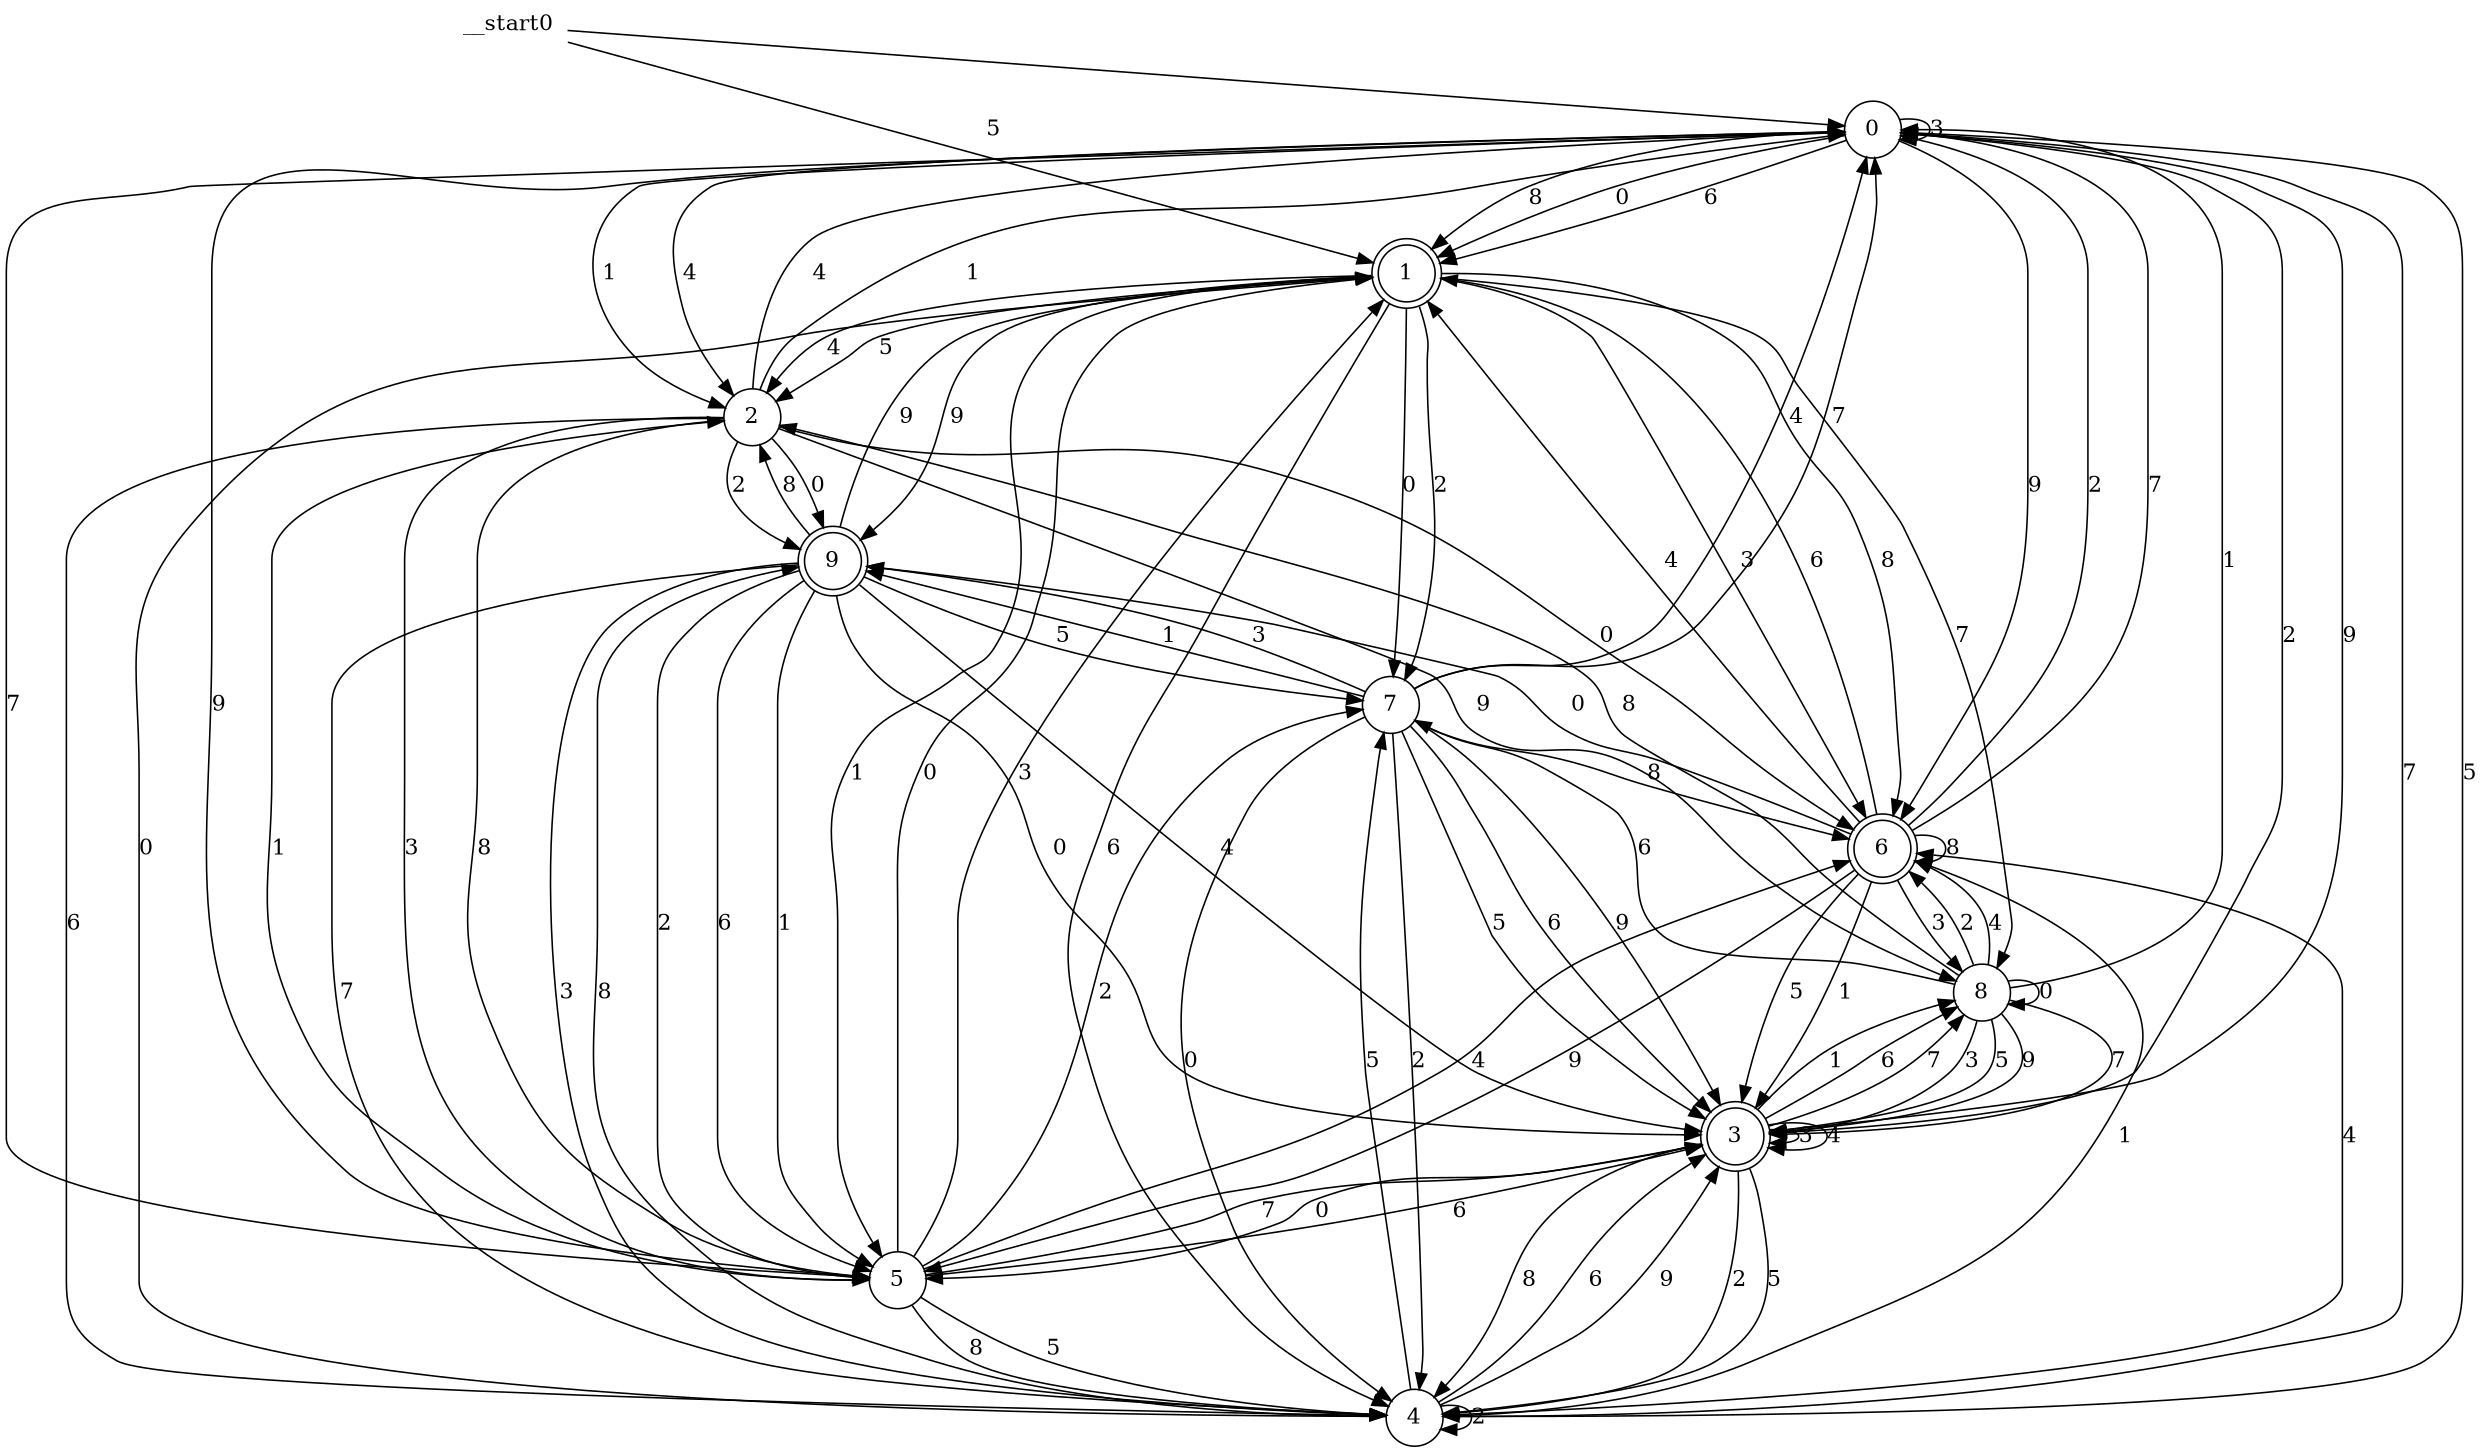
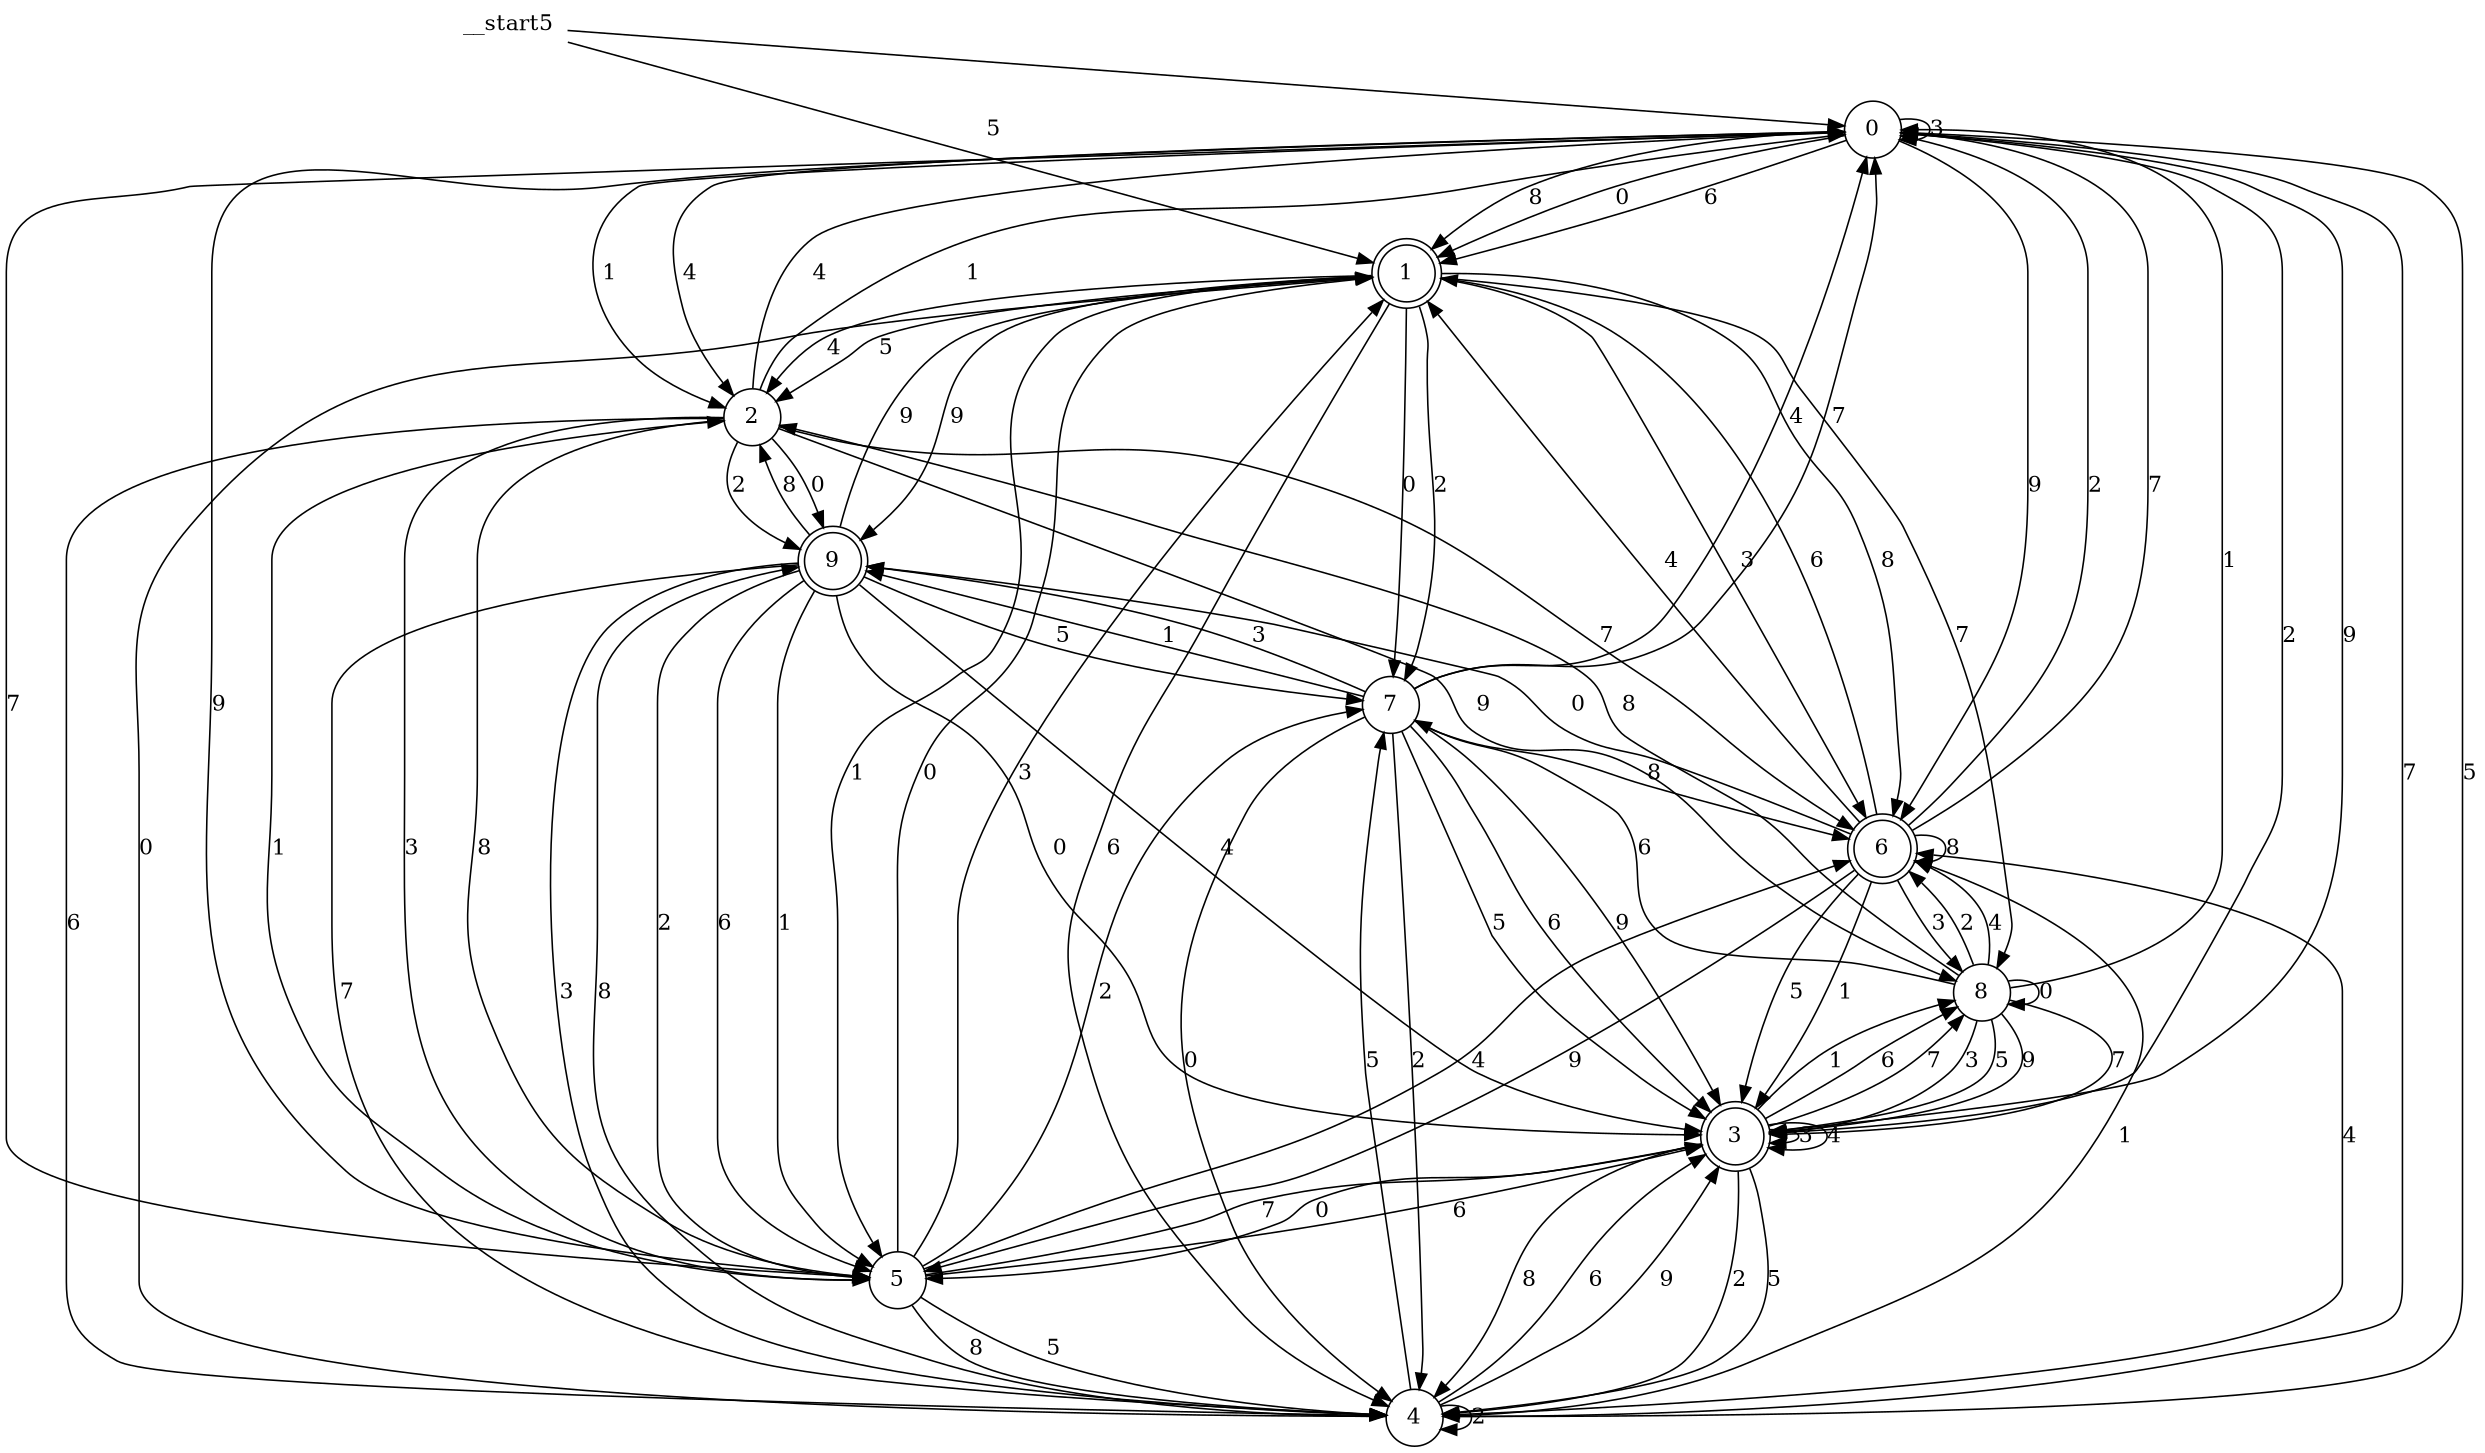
(509, 24) -> (509, 24)
(1607, 636) -> (1607, 636)
